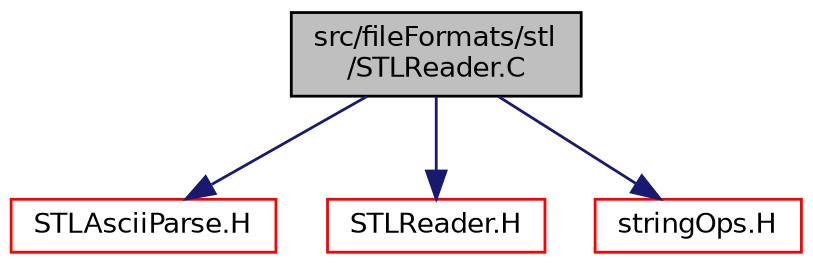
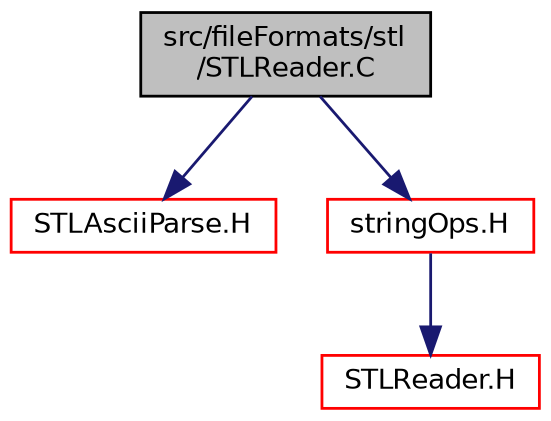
(436, 133) -> (431, 290)
